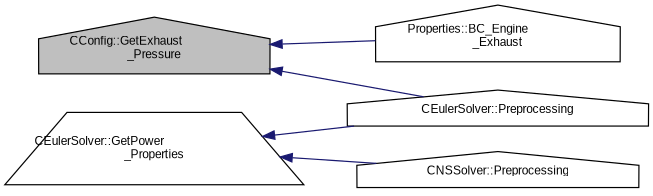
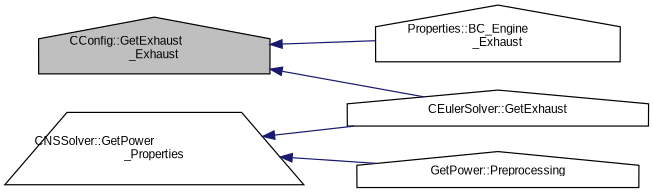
(154, 48) -> (154, 48)
(498, 110) -> (498, 110)
(154, 149) -> (154, 149)
(498, 171) -> (498, 171)
